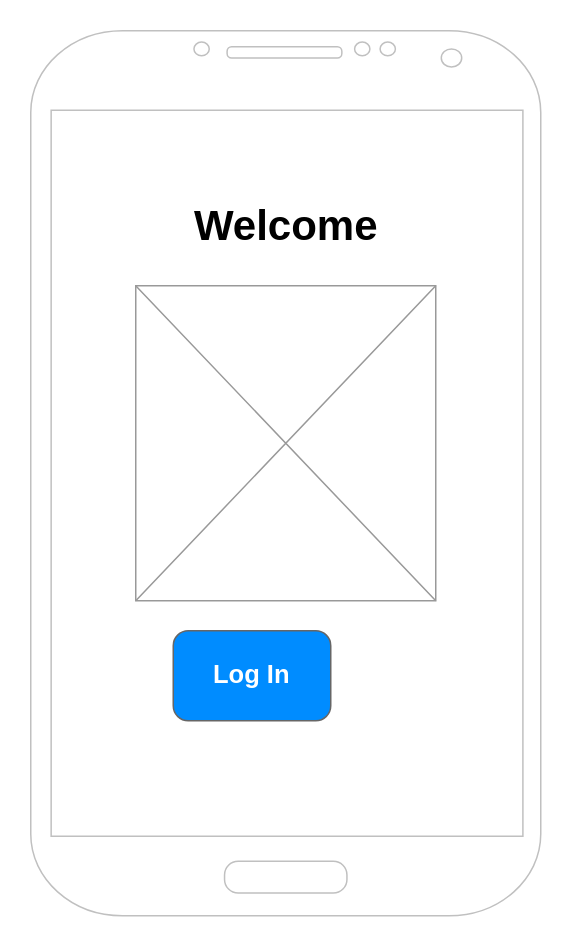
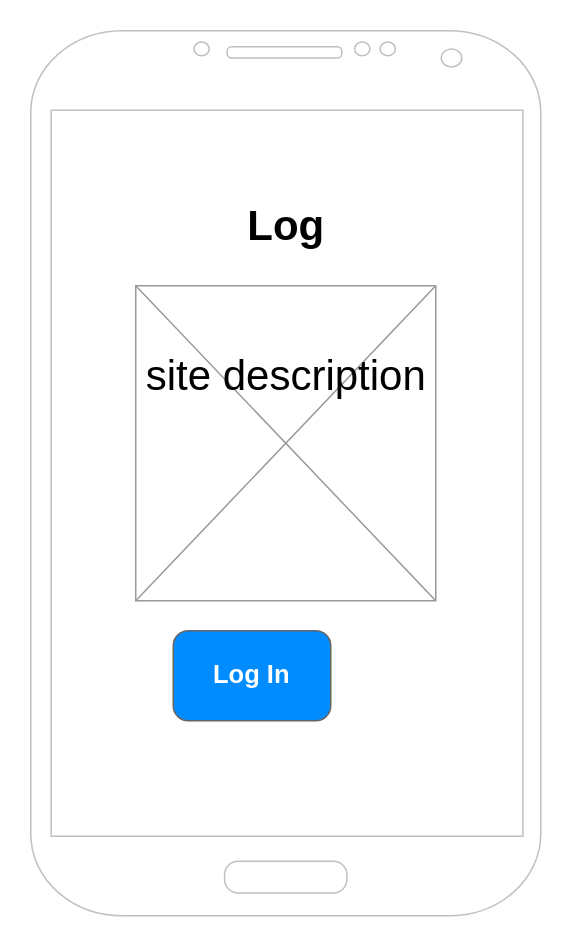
(287, 226) -> (287, 226)
none -> (286, 376)
